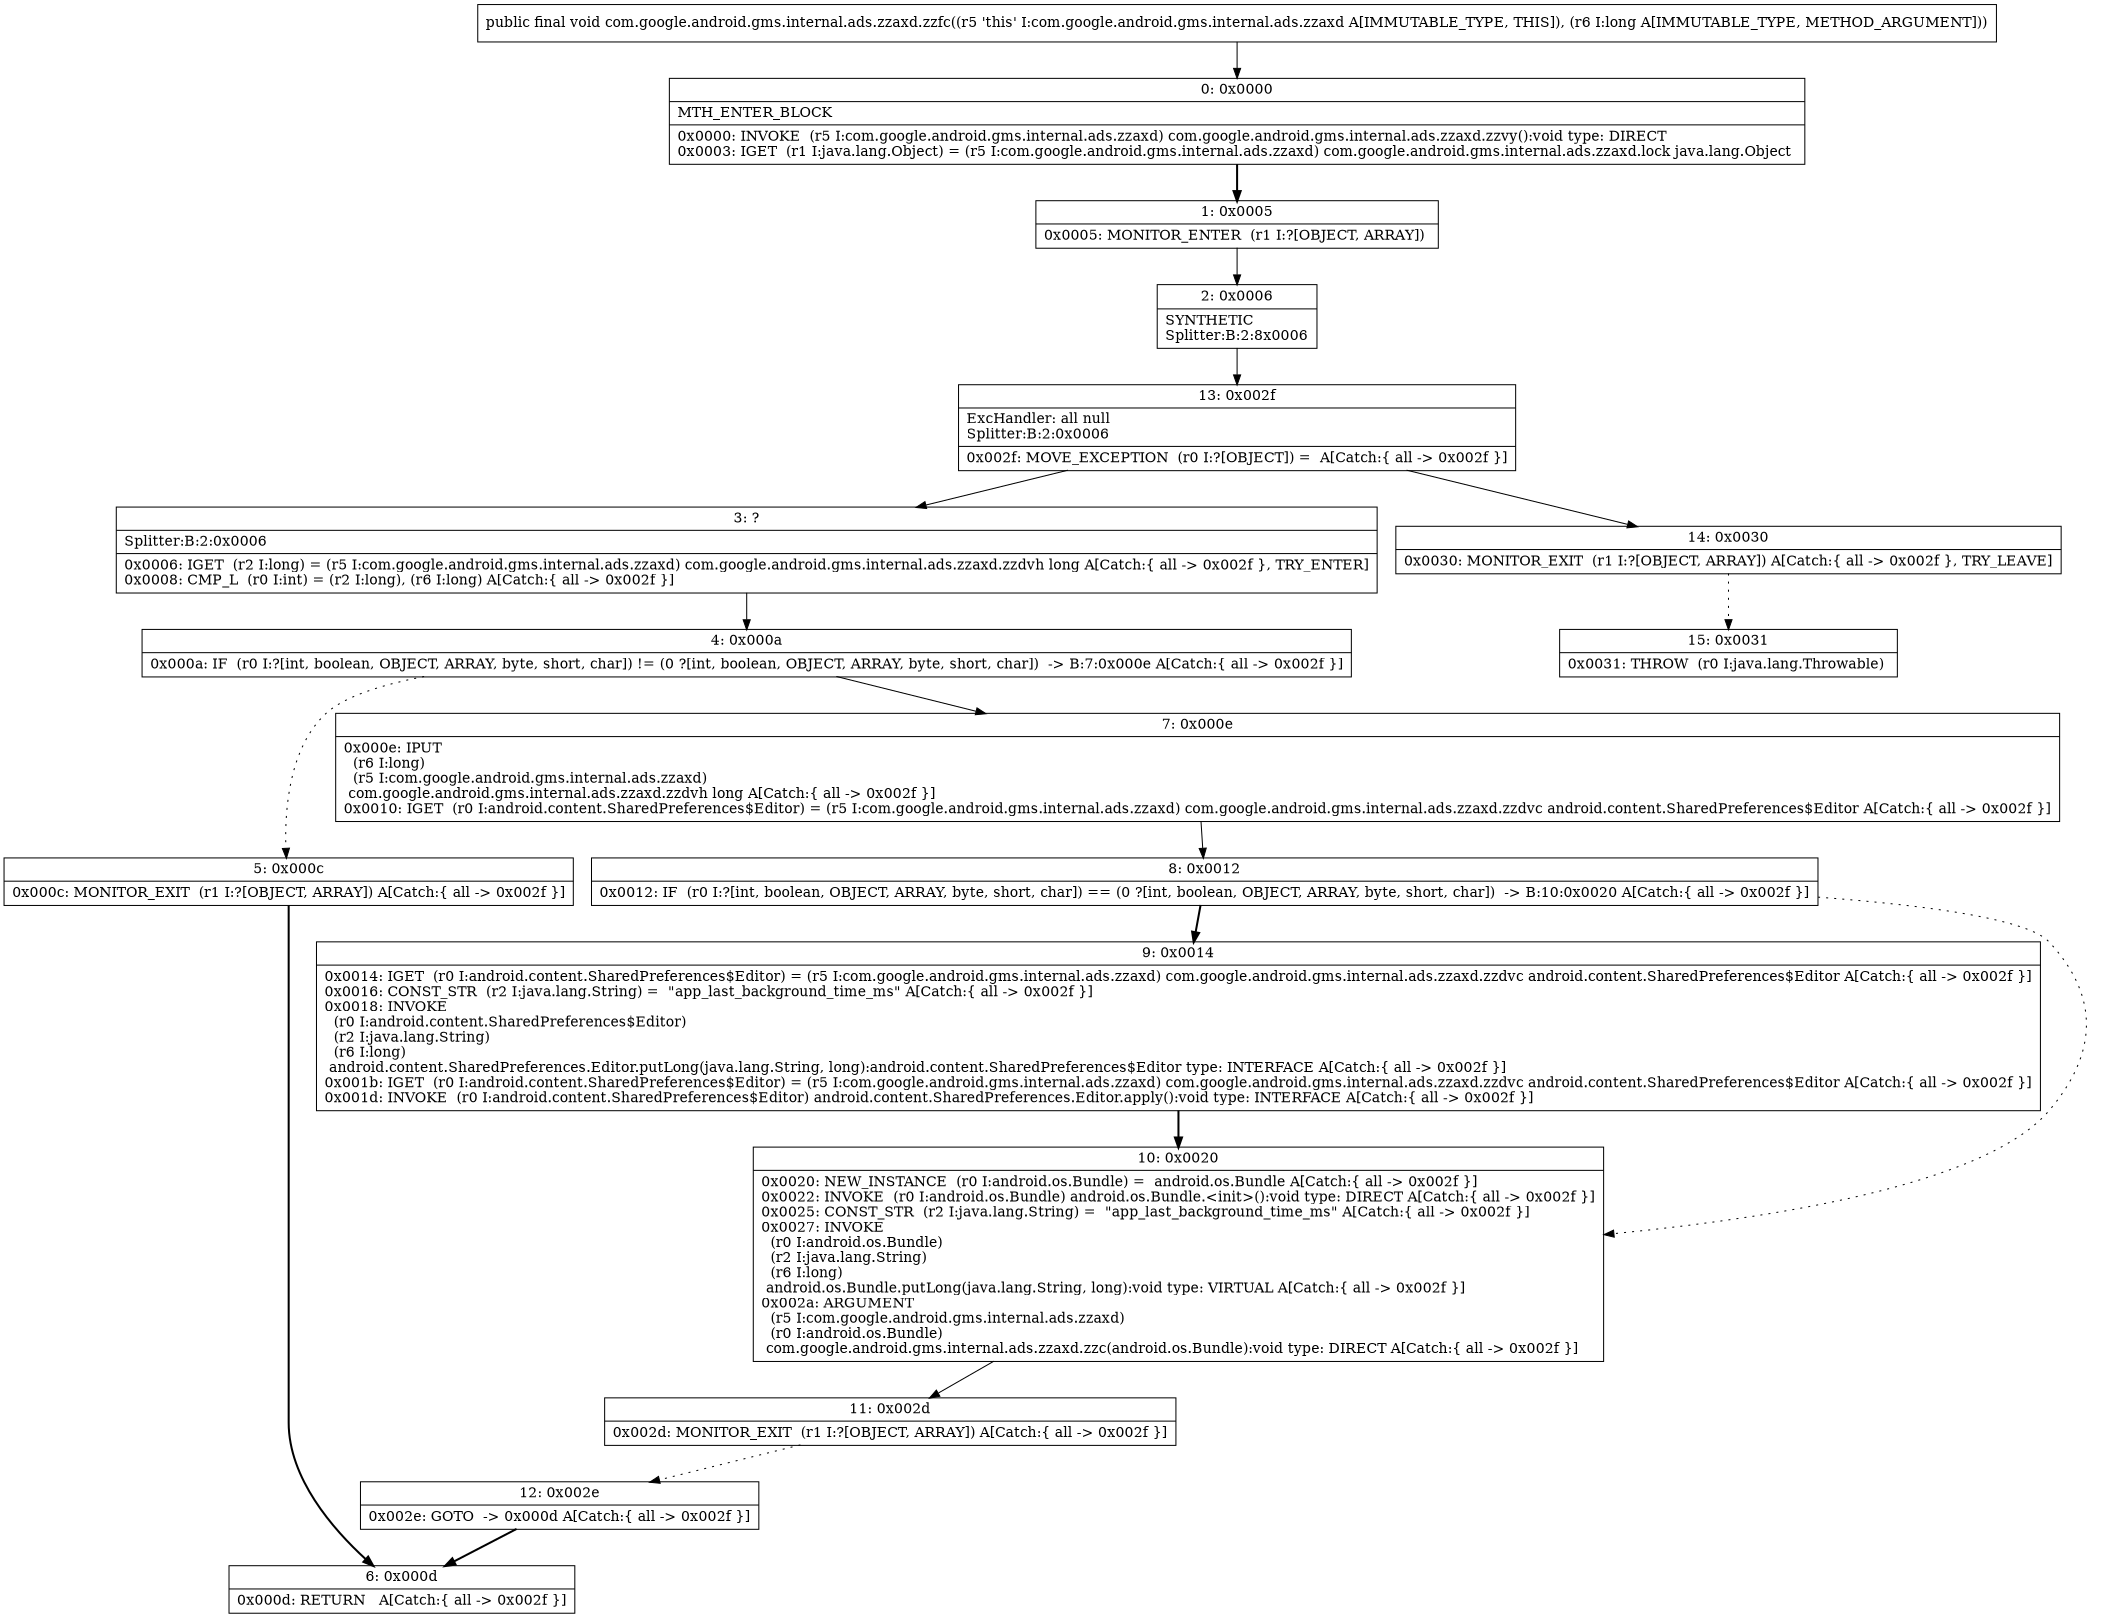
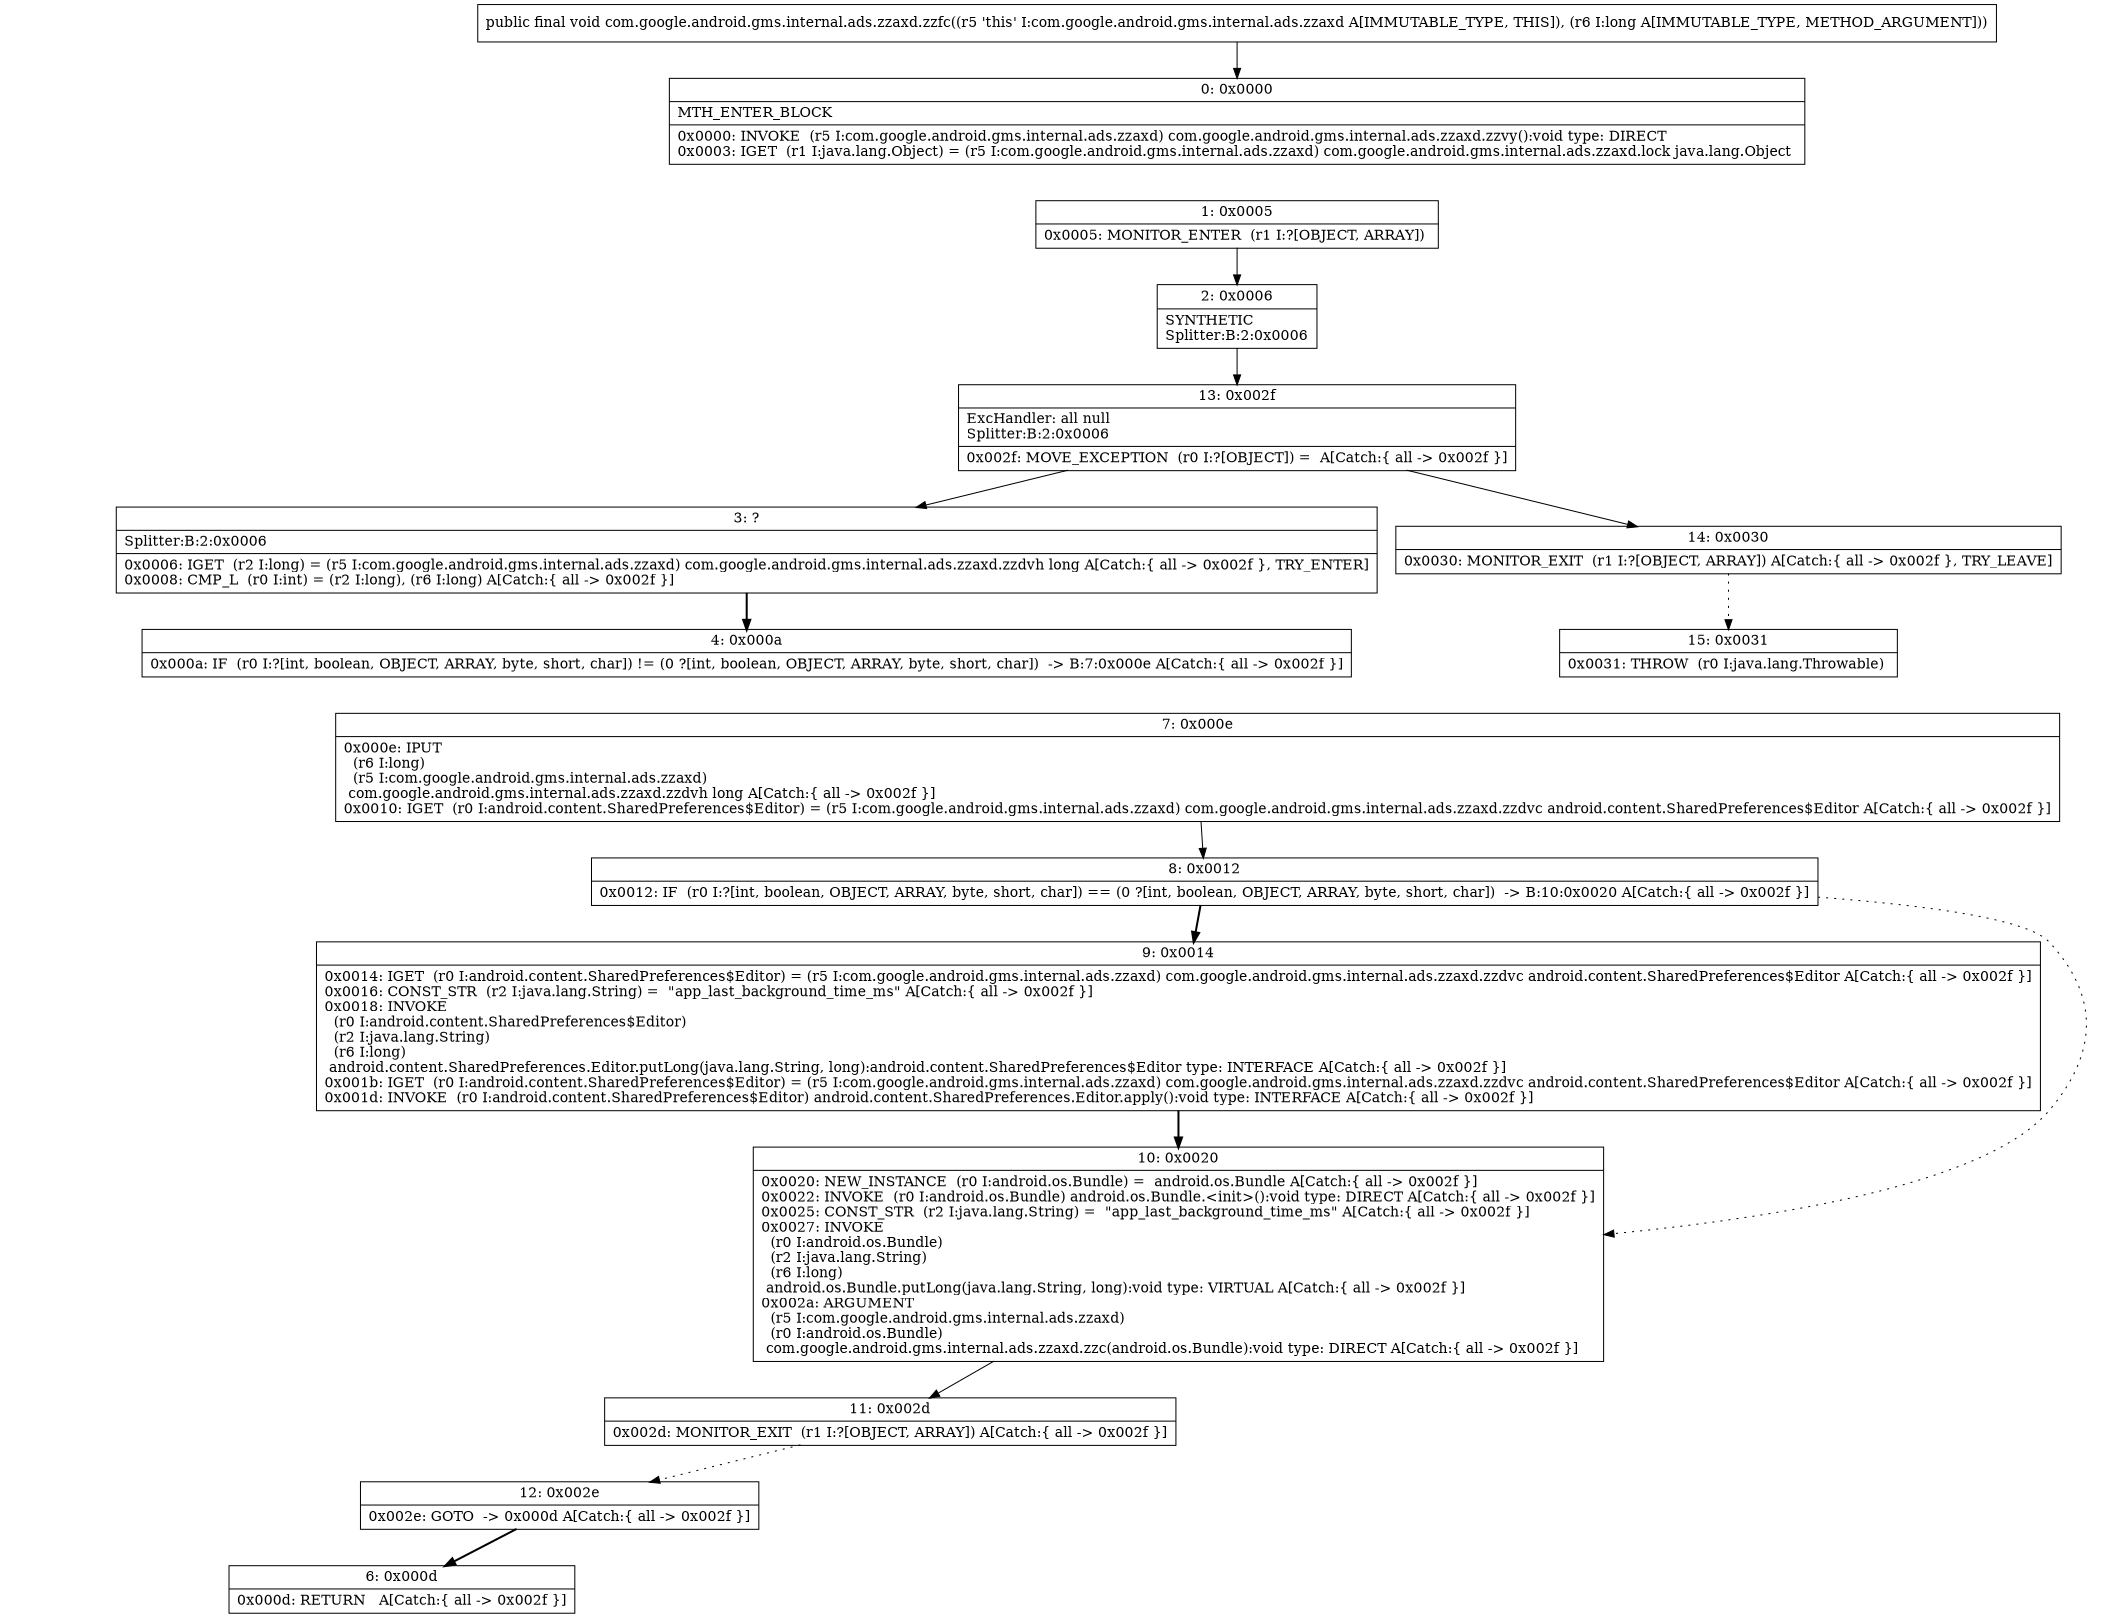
(1237, 178) -> none
(1237, 336) -> (1237, 336)
(747, 606) -> (747, 606)
(906, 694) -> none
(289, 882) -> none
